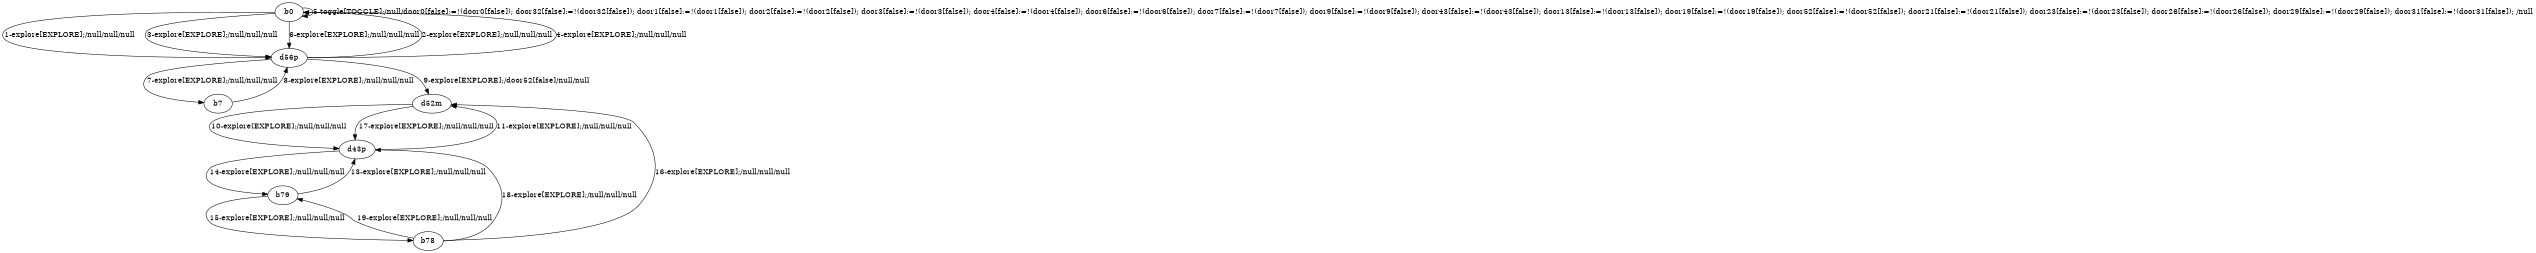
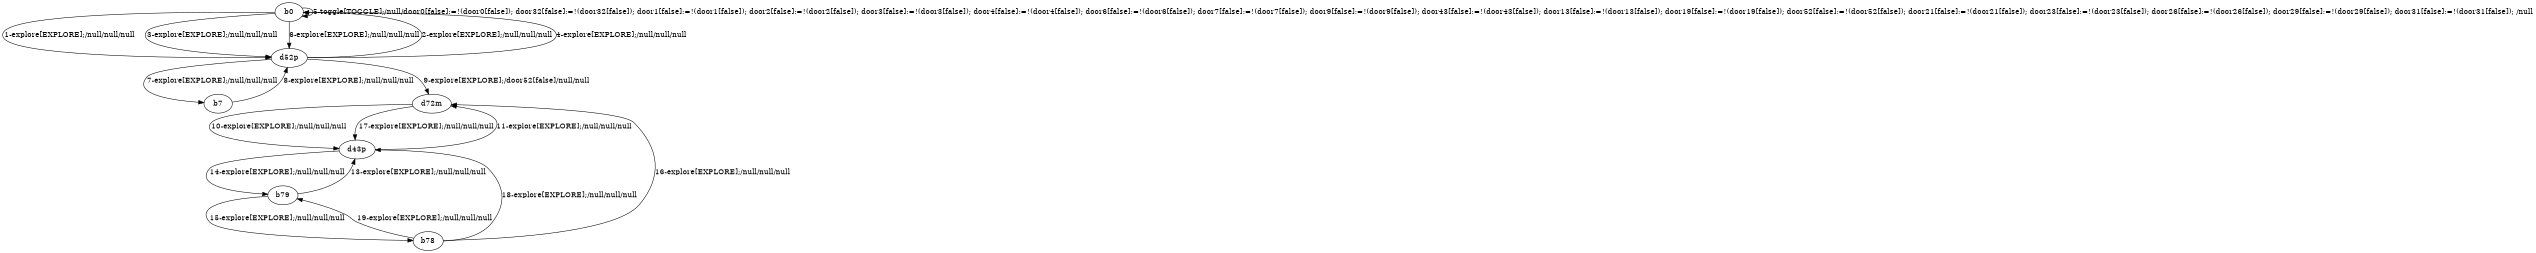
(289, 58) -> (289, 58)
(432, 104) -> (432, 104)
